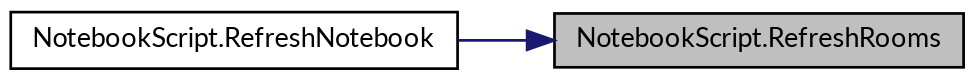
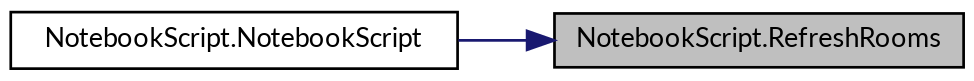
(234, 40) -> (234, 40)
